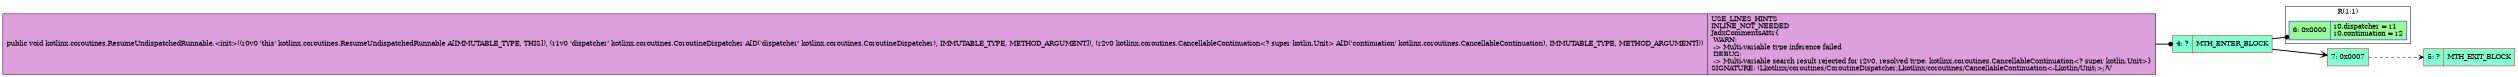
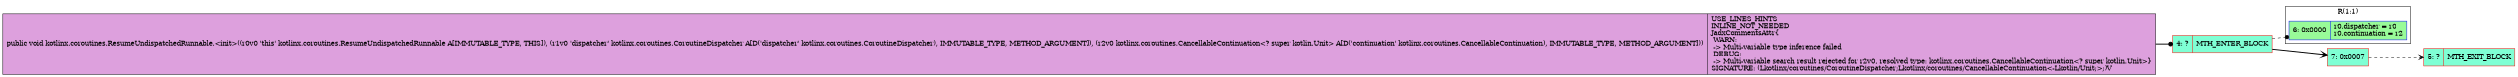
(2365, 27) -> (2365, 27)
(2279, 38) -> (2279, 38)
